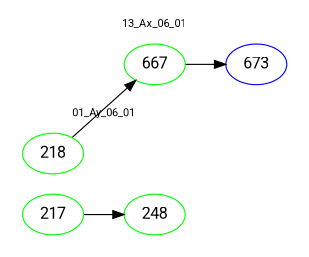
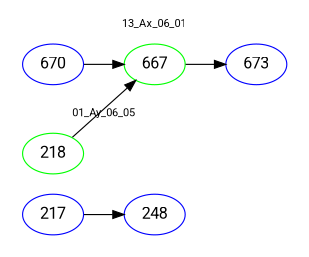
none -> (53, 64)
(104, 113) -> (104, 113)
(53, 215) -> (53, 215)
(155, 215) -> (155, 215)
